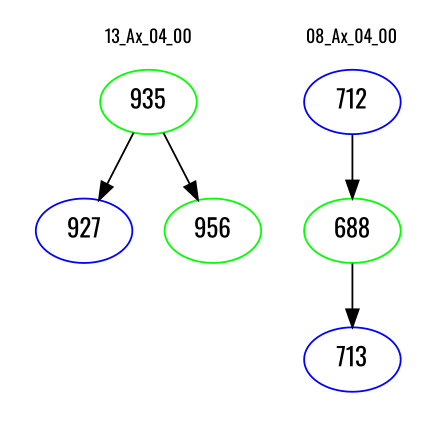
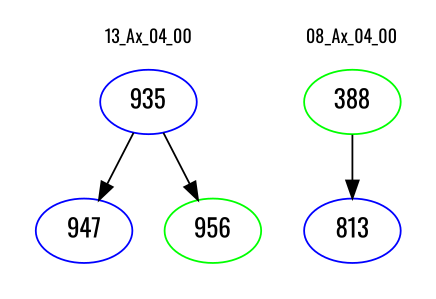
(148, 102) -> (148, 102)
(352, 102) -> none
(84, 231) -> (84, 231)
(352, 231) -> (352, 102)
(352, 360) -> (352, 231)
